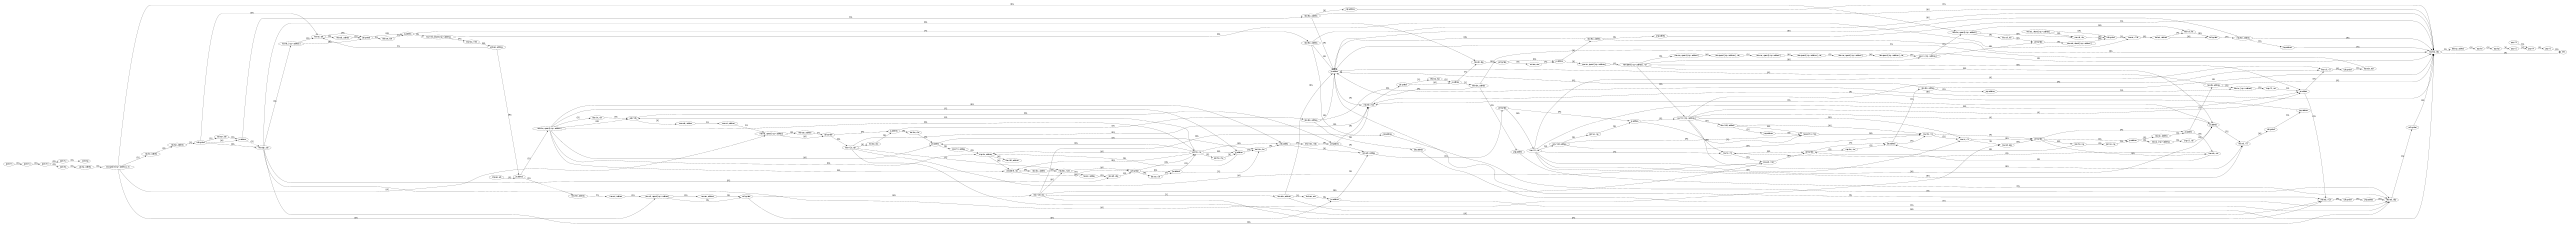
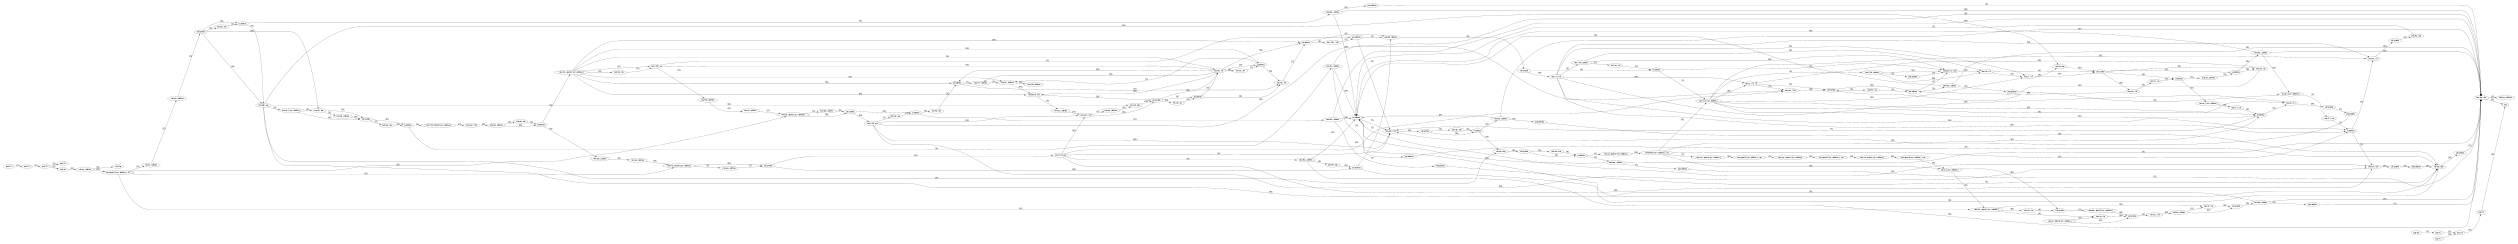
(1293, 28) -> none
(405, 47) -> (508, 123)
(2479, 49) -> none
(1911, 142) -> (1933, 84)
(1092, 153) -> (1099, 75)
(73, 161) -> (102, 168)
